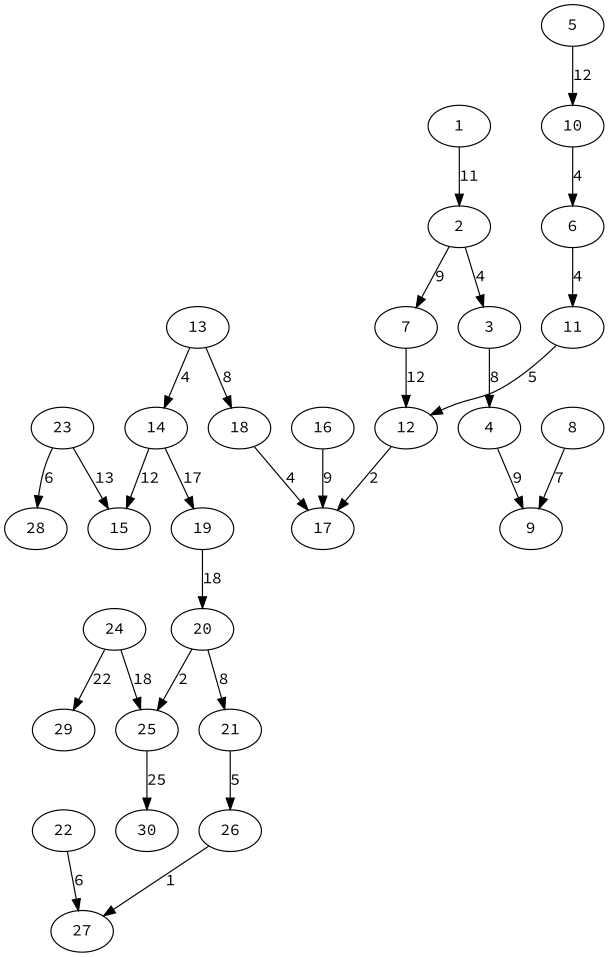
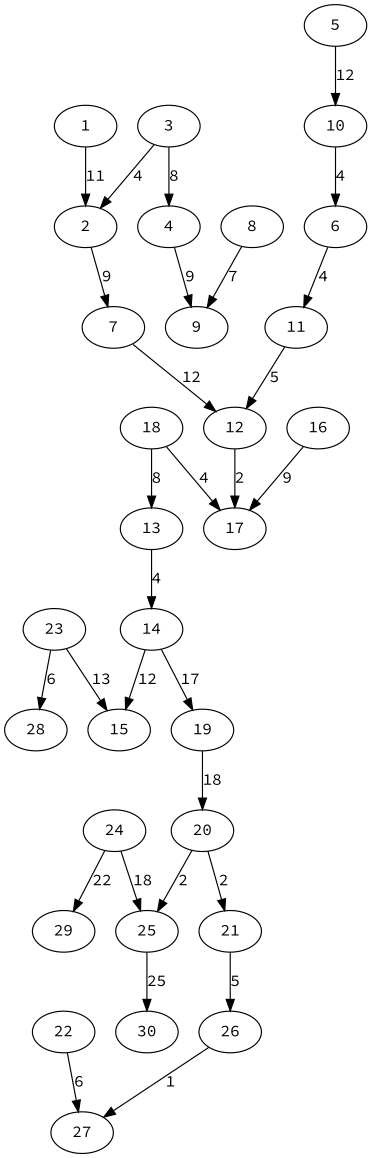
(473, 271) -> (131, 172)
(216, 372) -> (152, 473)
(224, 680) -> (224, 881)
